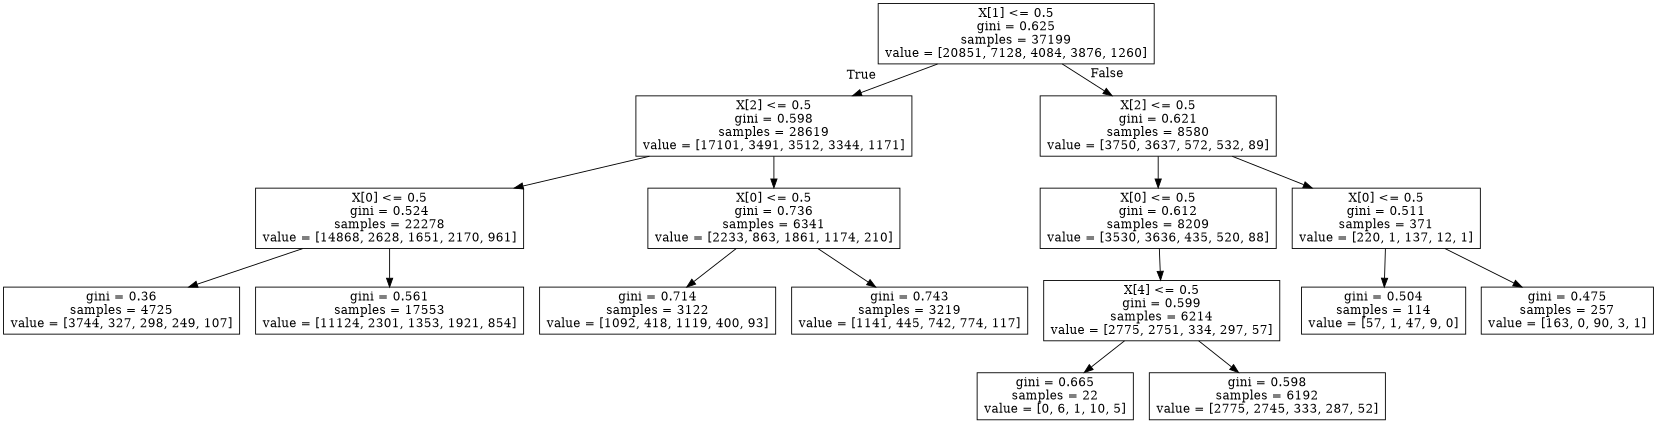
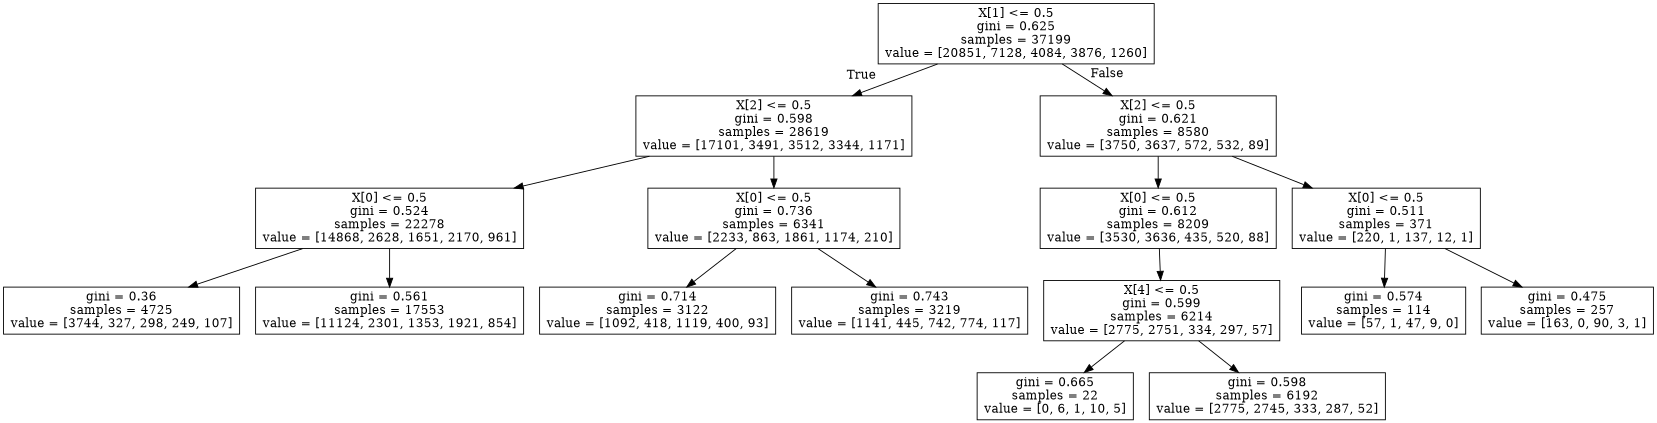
(1384, 311) -> (1384, 311)
